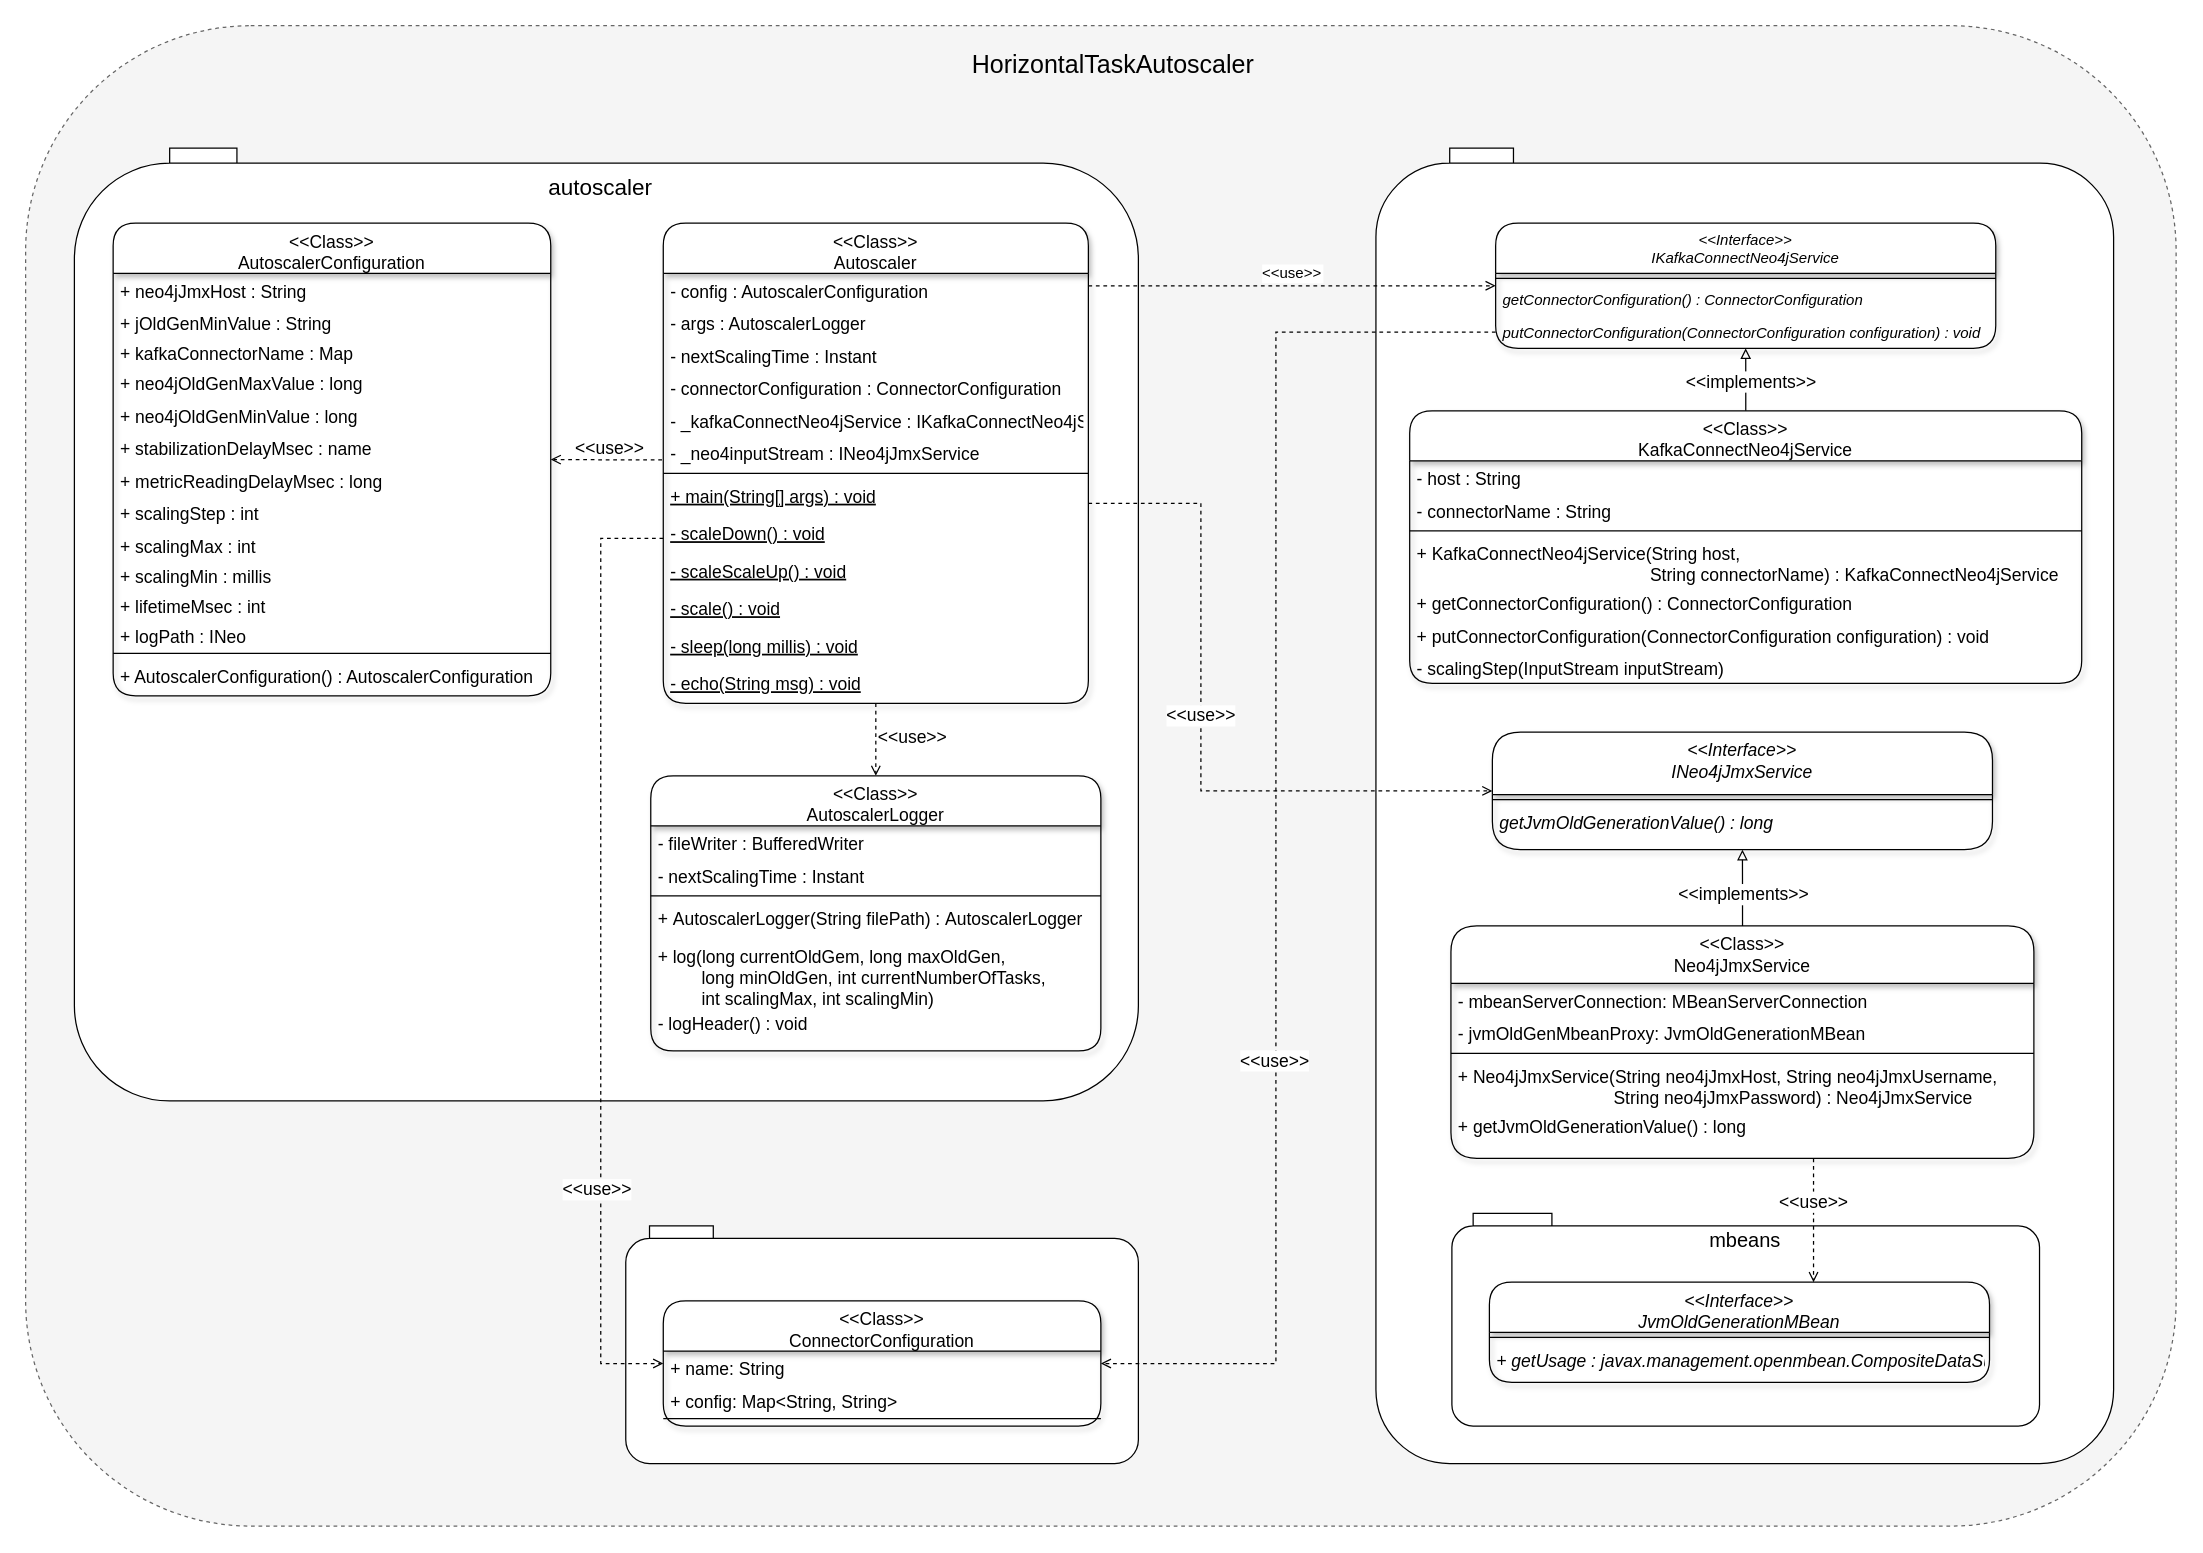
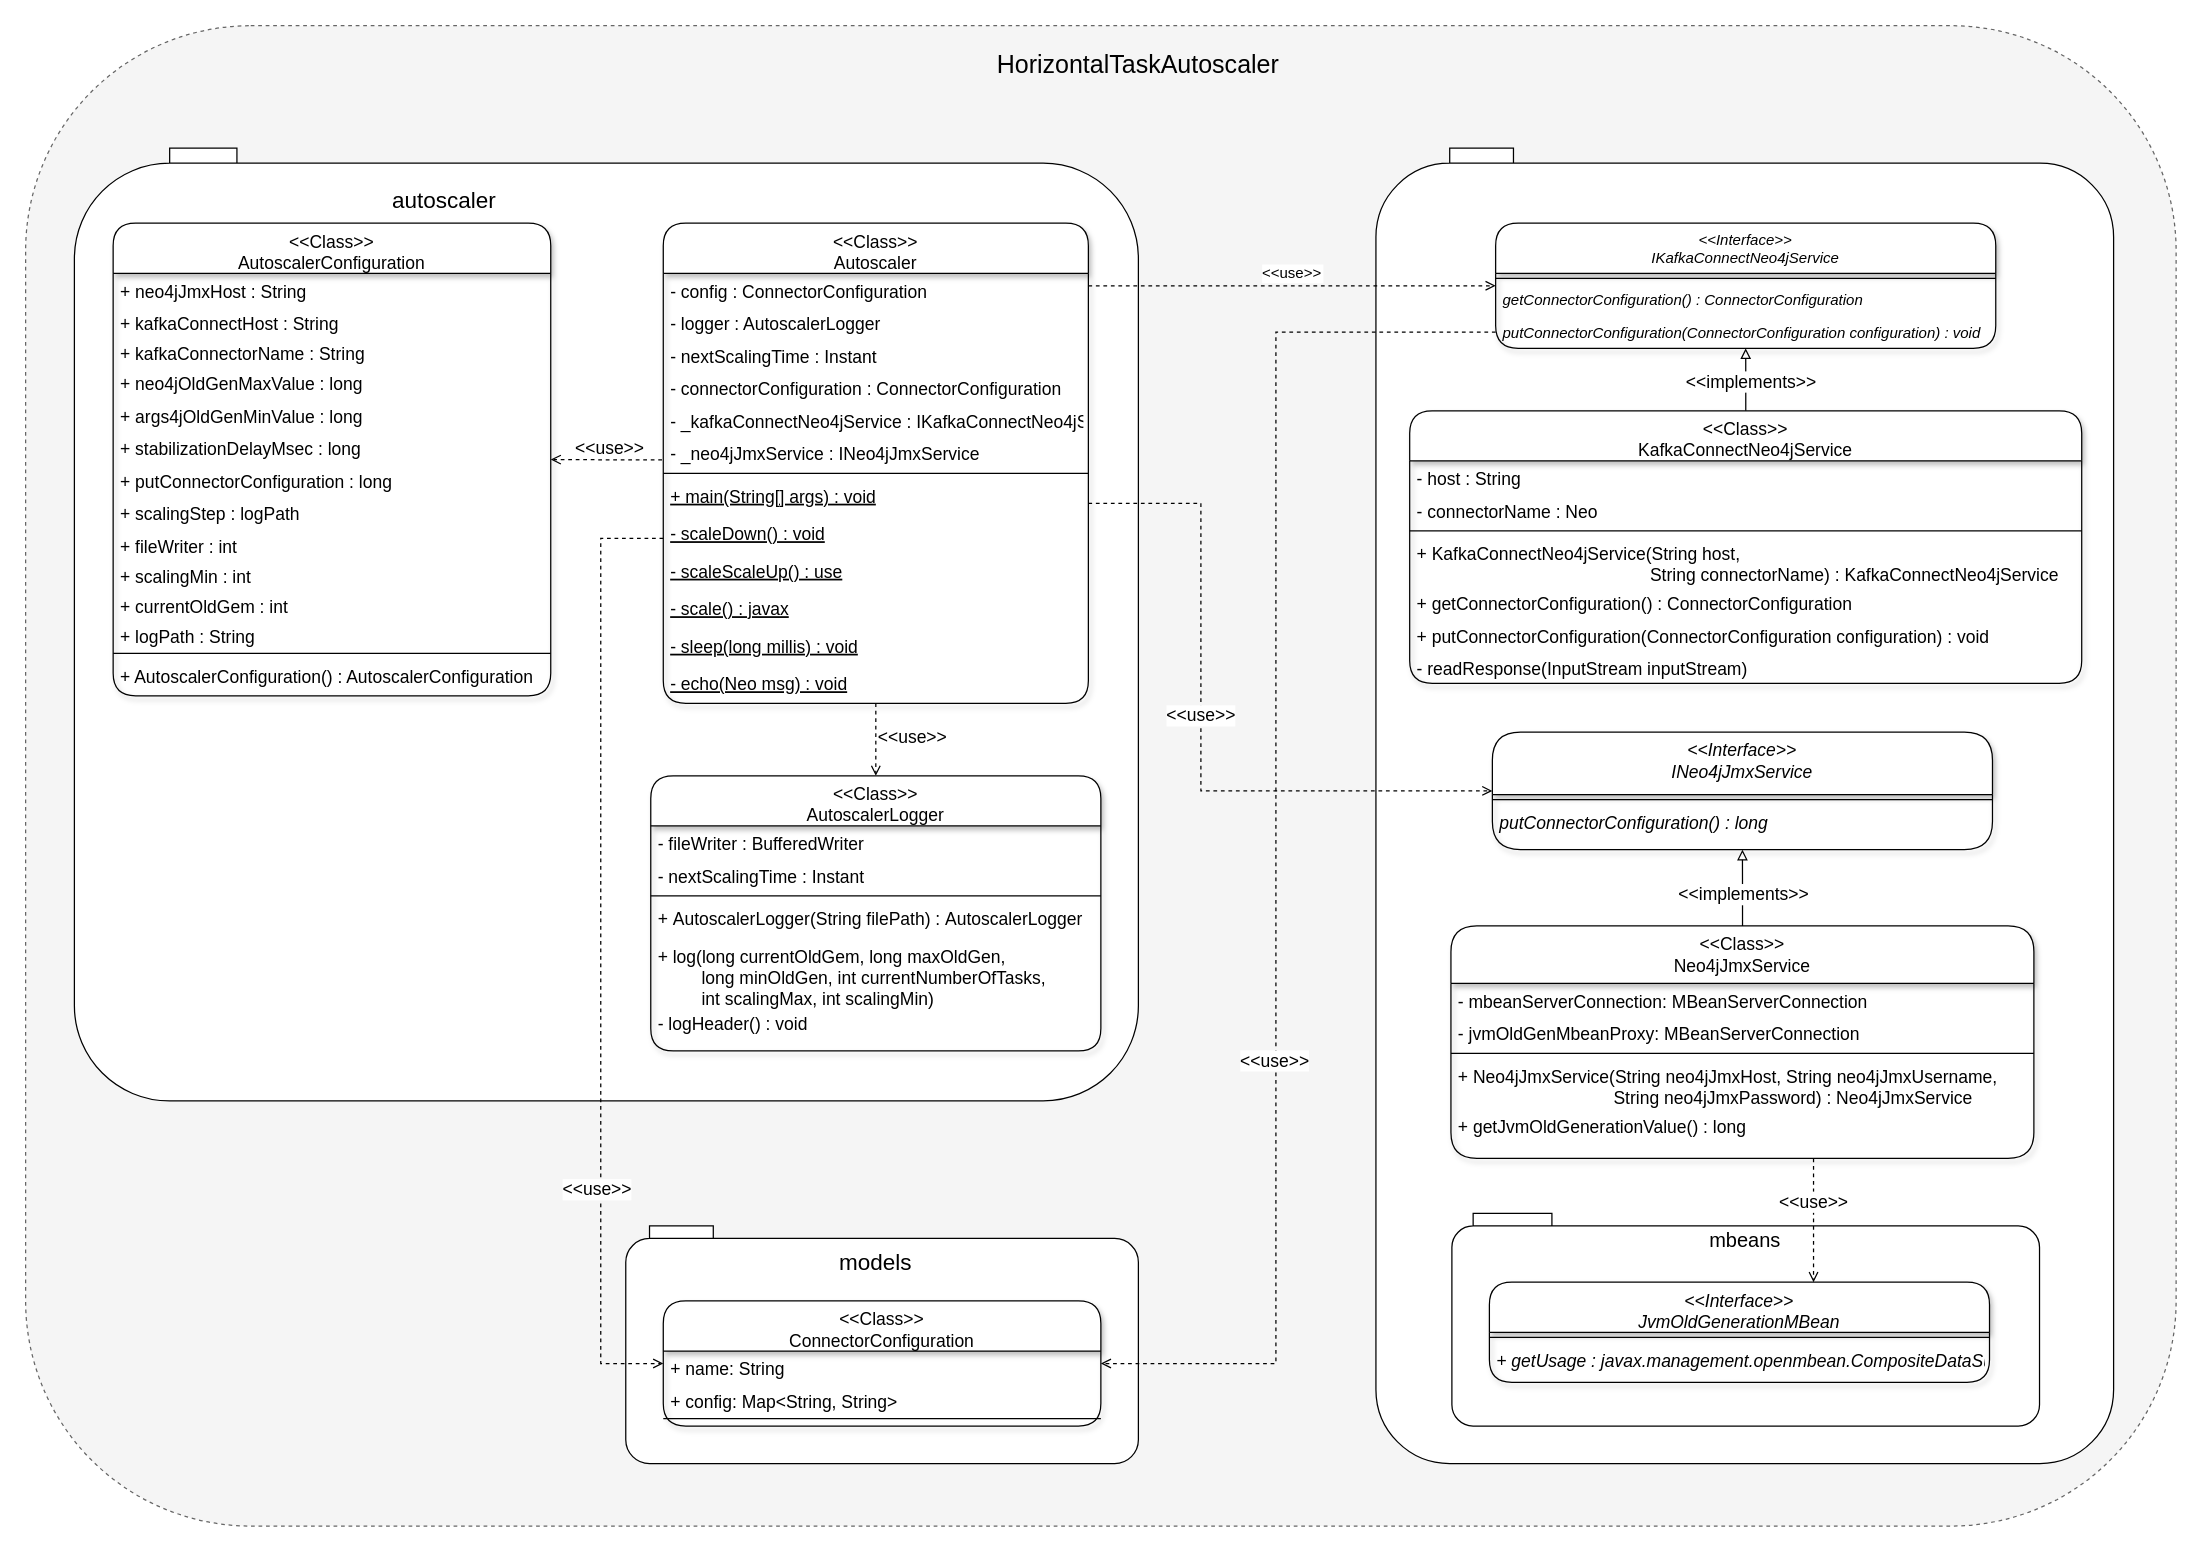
(1113, 63) -> (1138, 63)
(601, 188) -> (444, 201)
(818, 292) -> (816, 292)
(229, 324) -> (241, 324)
(781, 324) -> (789, 324)
(238, 354) -> (251, 354)
(239, 417) -> (244, 417)
(251, 449) -> (249, 449)
(838, 454) -> (838, 454)
(254, 482) -> (271, 482)
(1522, 512) -> (1510, 512)
(197, 514) -> (217, 514)
(192, 547) -> (190, 547)
(767, 572) -> (764, 572)
(198, 577) -> (190, 577)
(200, 607) -> (209, 607)
(735, 609) -> (742, 609)
(187, 637) -> (195, 637)
(1591, 669) -> (1601, 669)
(777, 684) -> (764, 684)
(1645, 823) -> (1652, 823)
(1659, 1034) -> (1662, 1034)
none -> (876, 1263)
